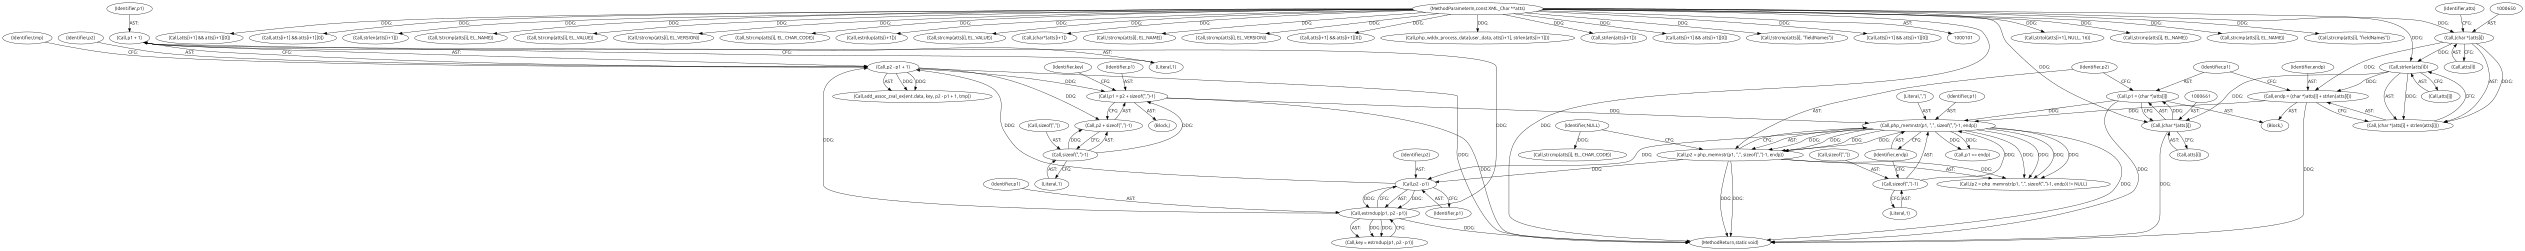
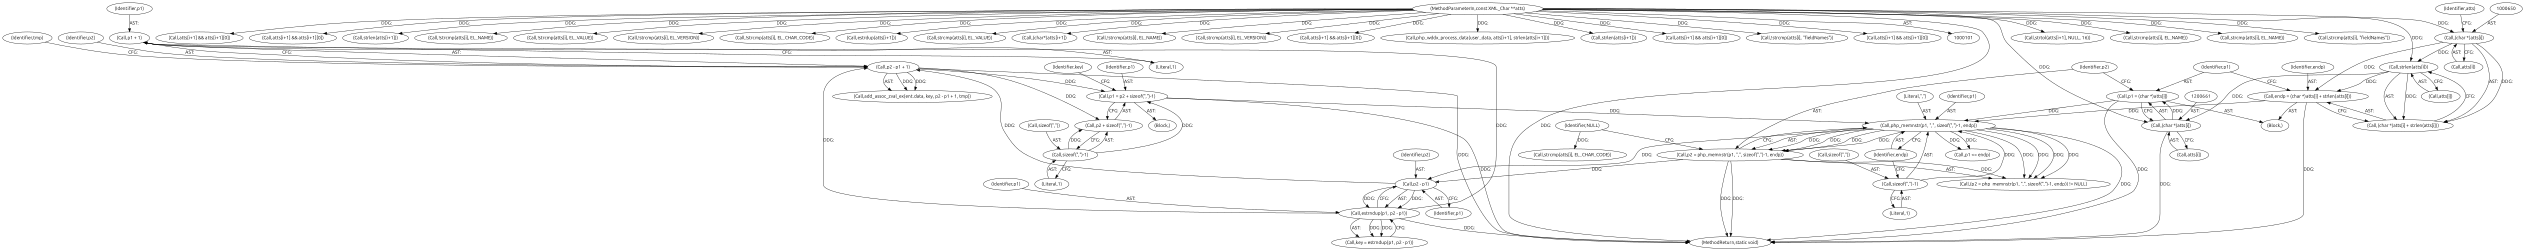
(2201, 96) -> (2201, 96)
